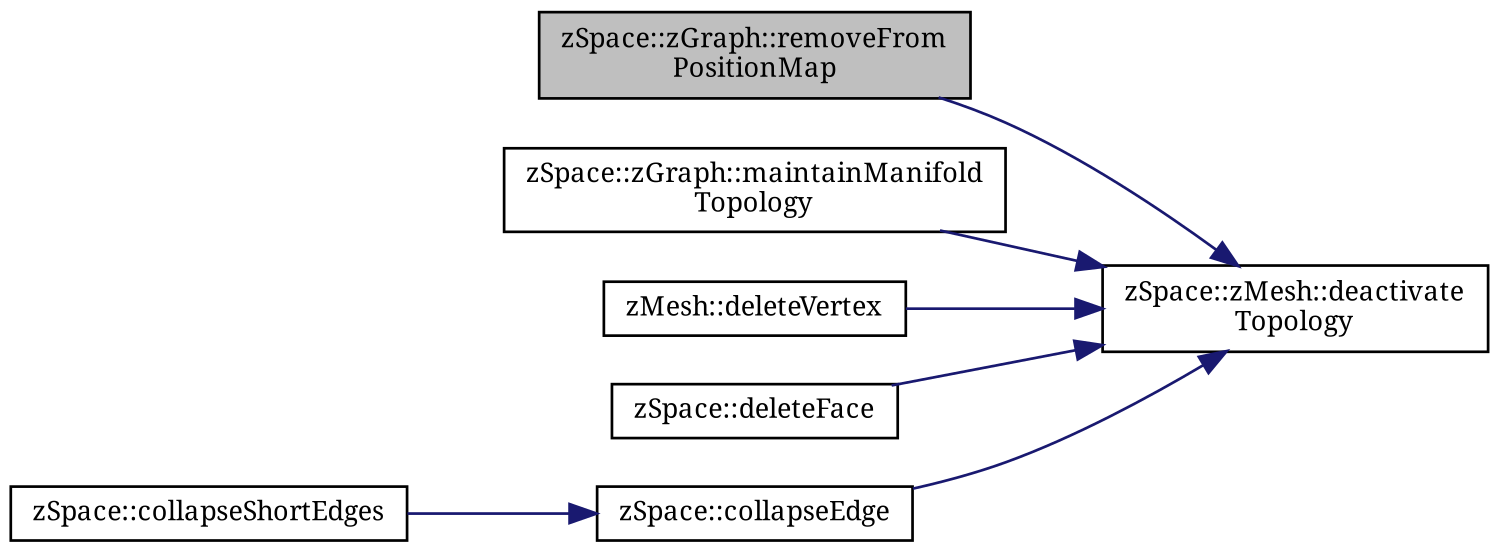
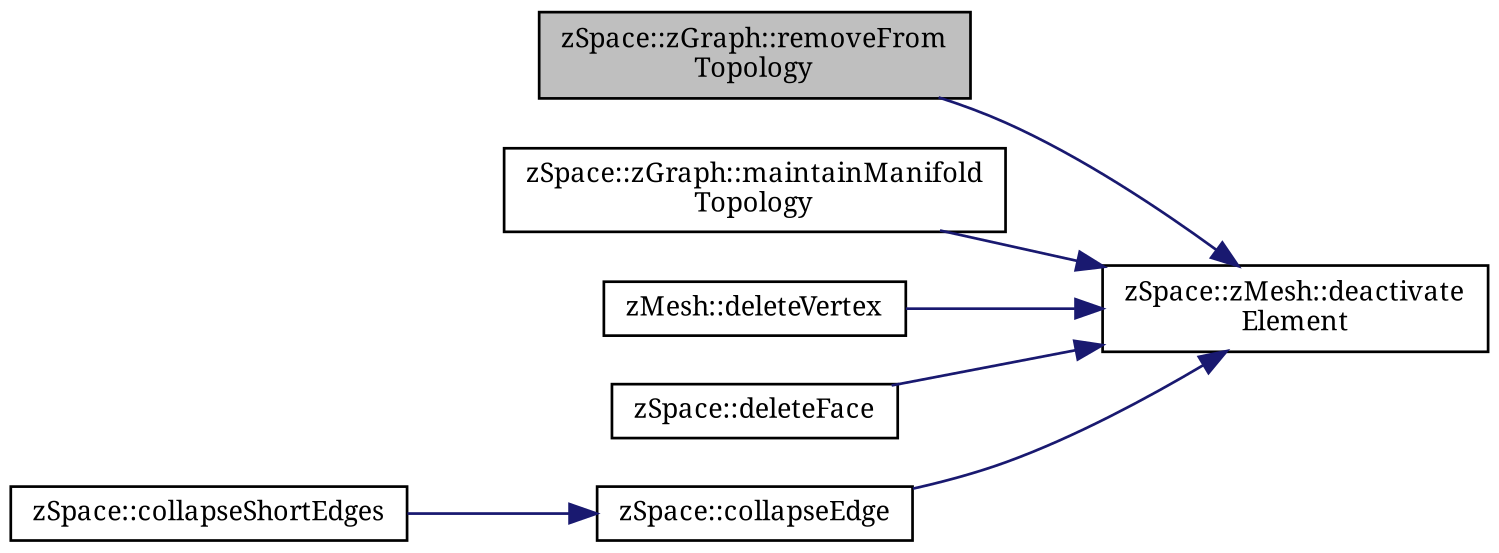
(755, 55) -> (755, 55)
(1295, 309) -> (1295, 309)
